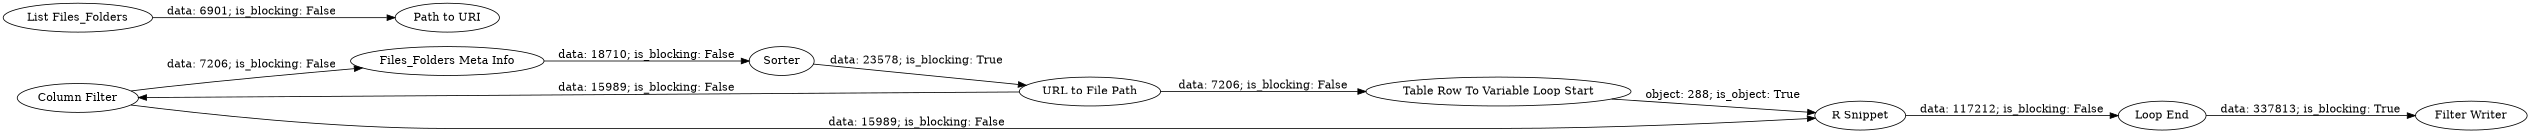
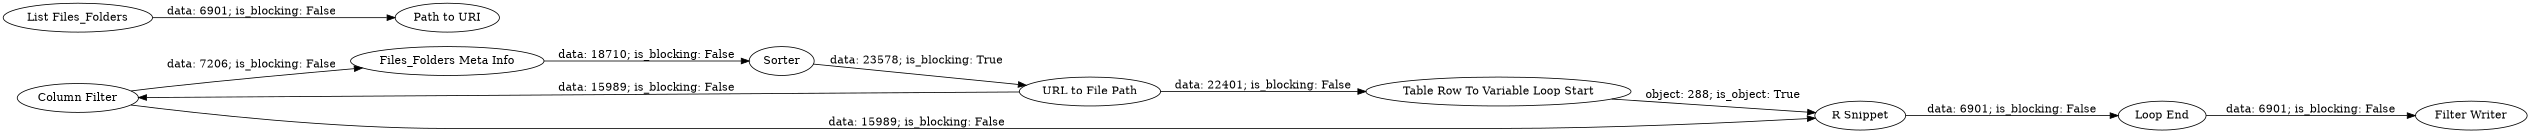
(1263, 85) -> (1263, 85)
(2012, 110) -> (2012, 110)
(2311, 110) -> (2311, 110)
